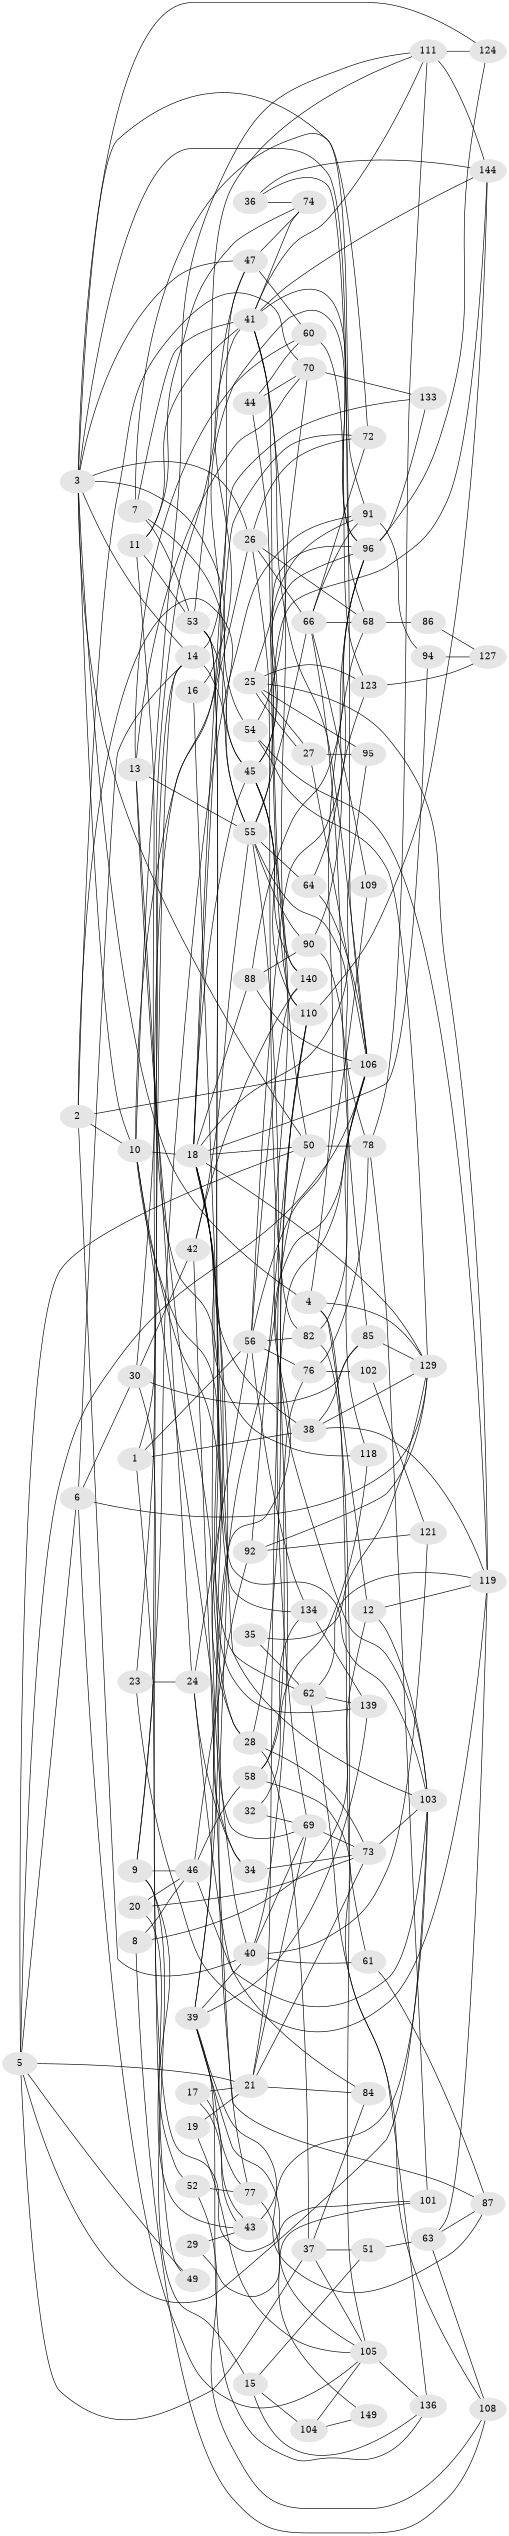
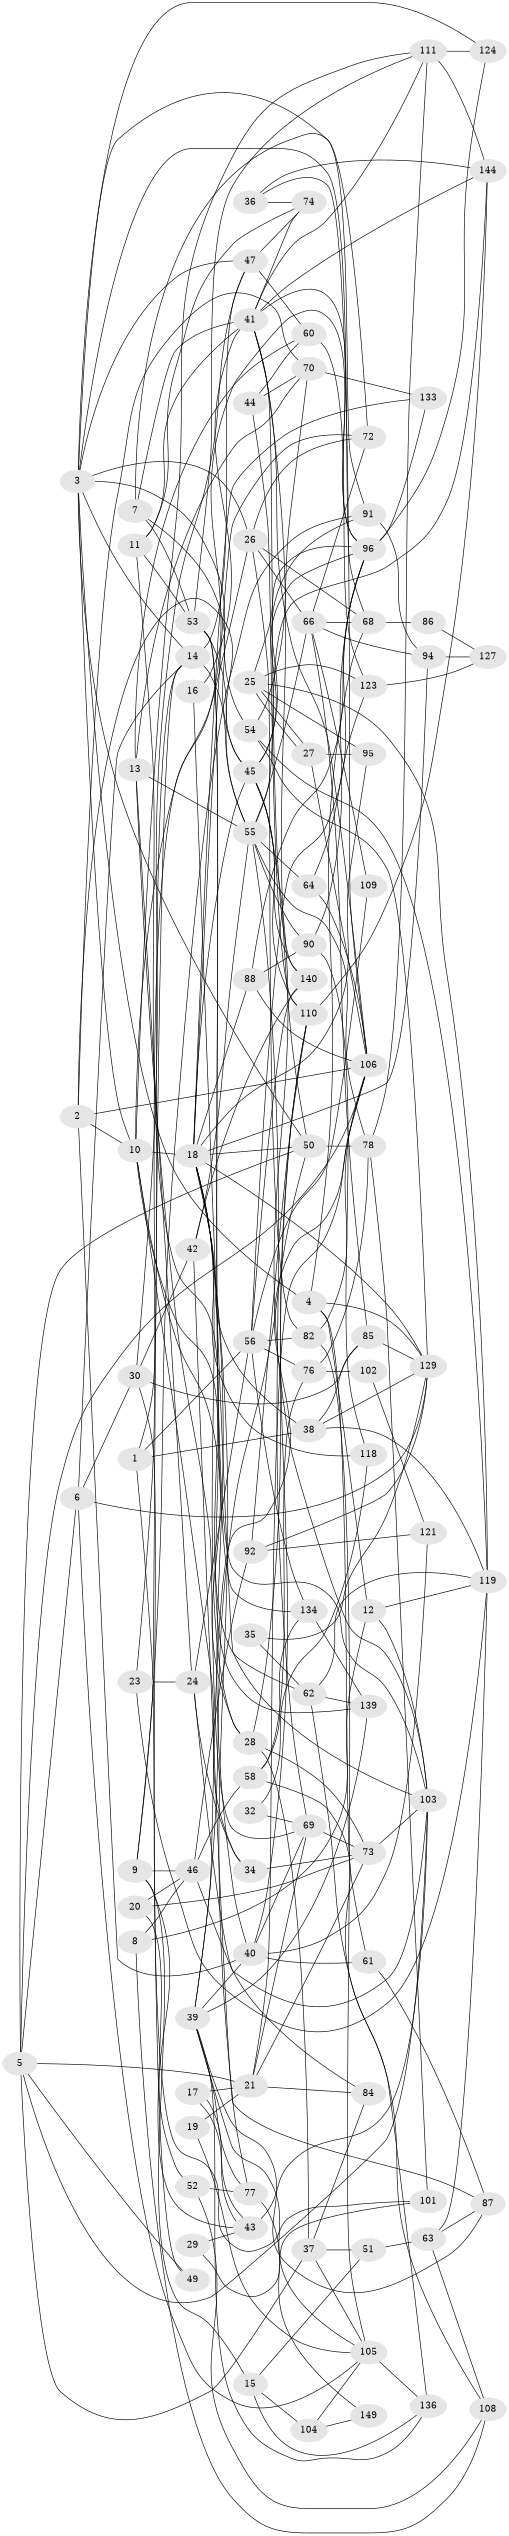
(337, 554) -> (367, 644)
